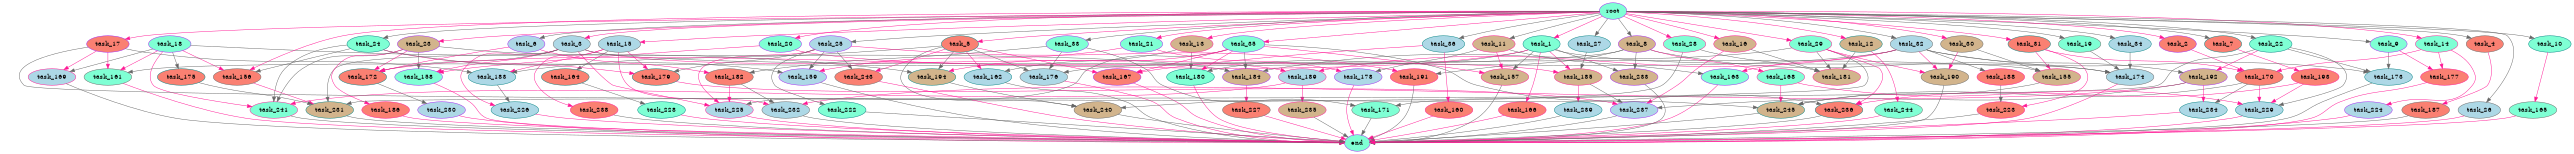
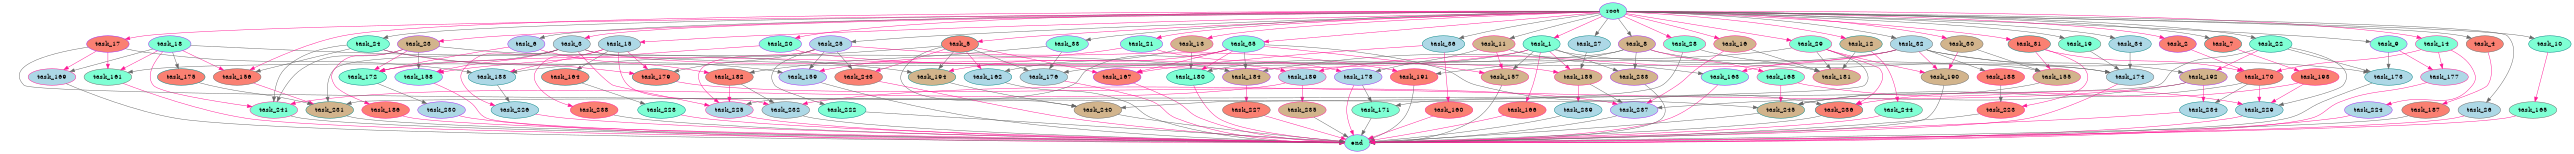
(363, 77) -> (363, 77)
(2444, 77) -> (2444, 77)
(1159, 83) -> (1367, 93)
